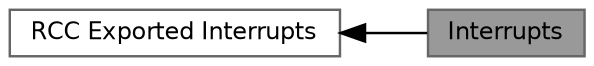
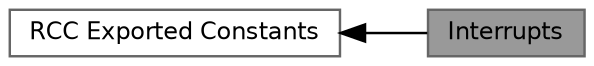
(175, 33) -> (175, 33)
